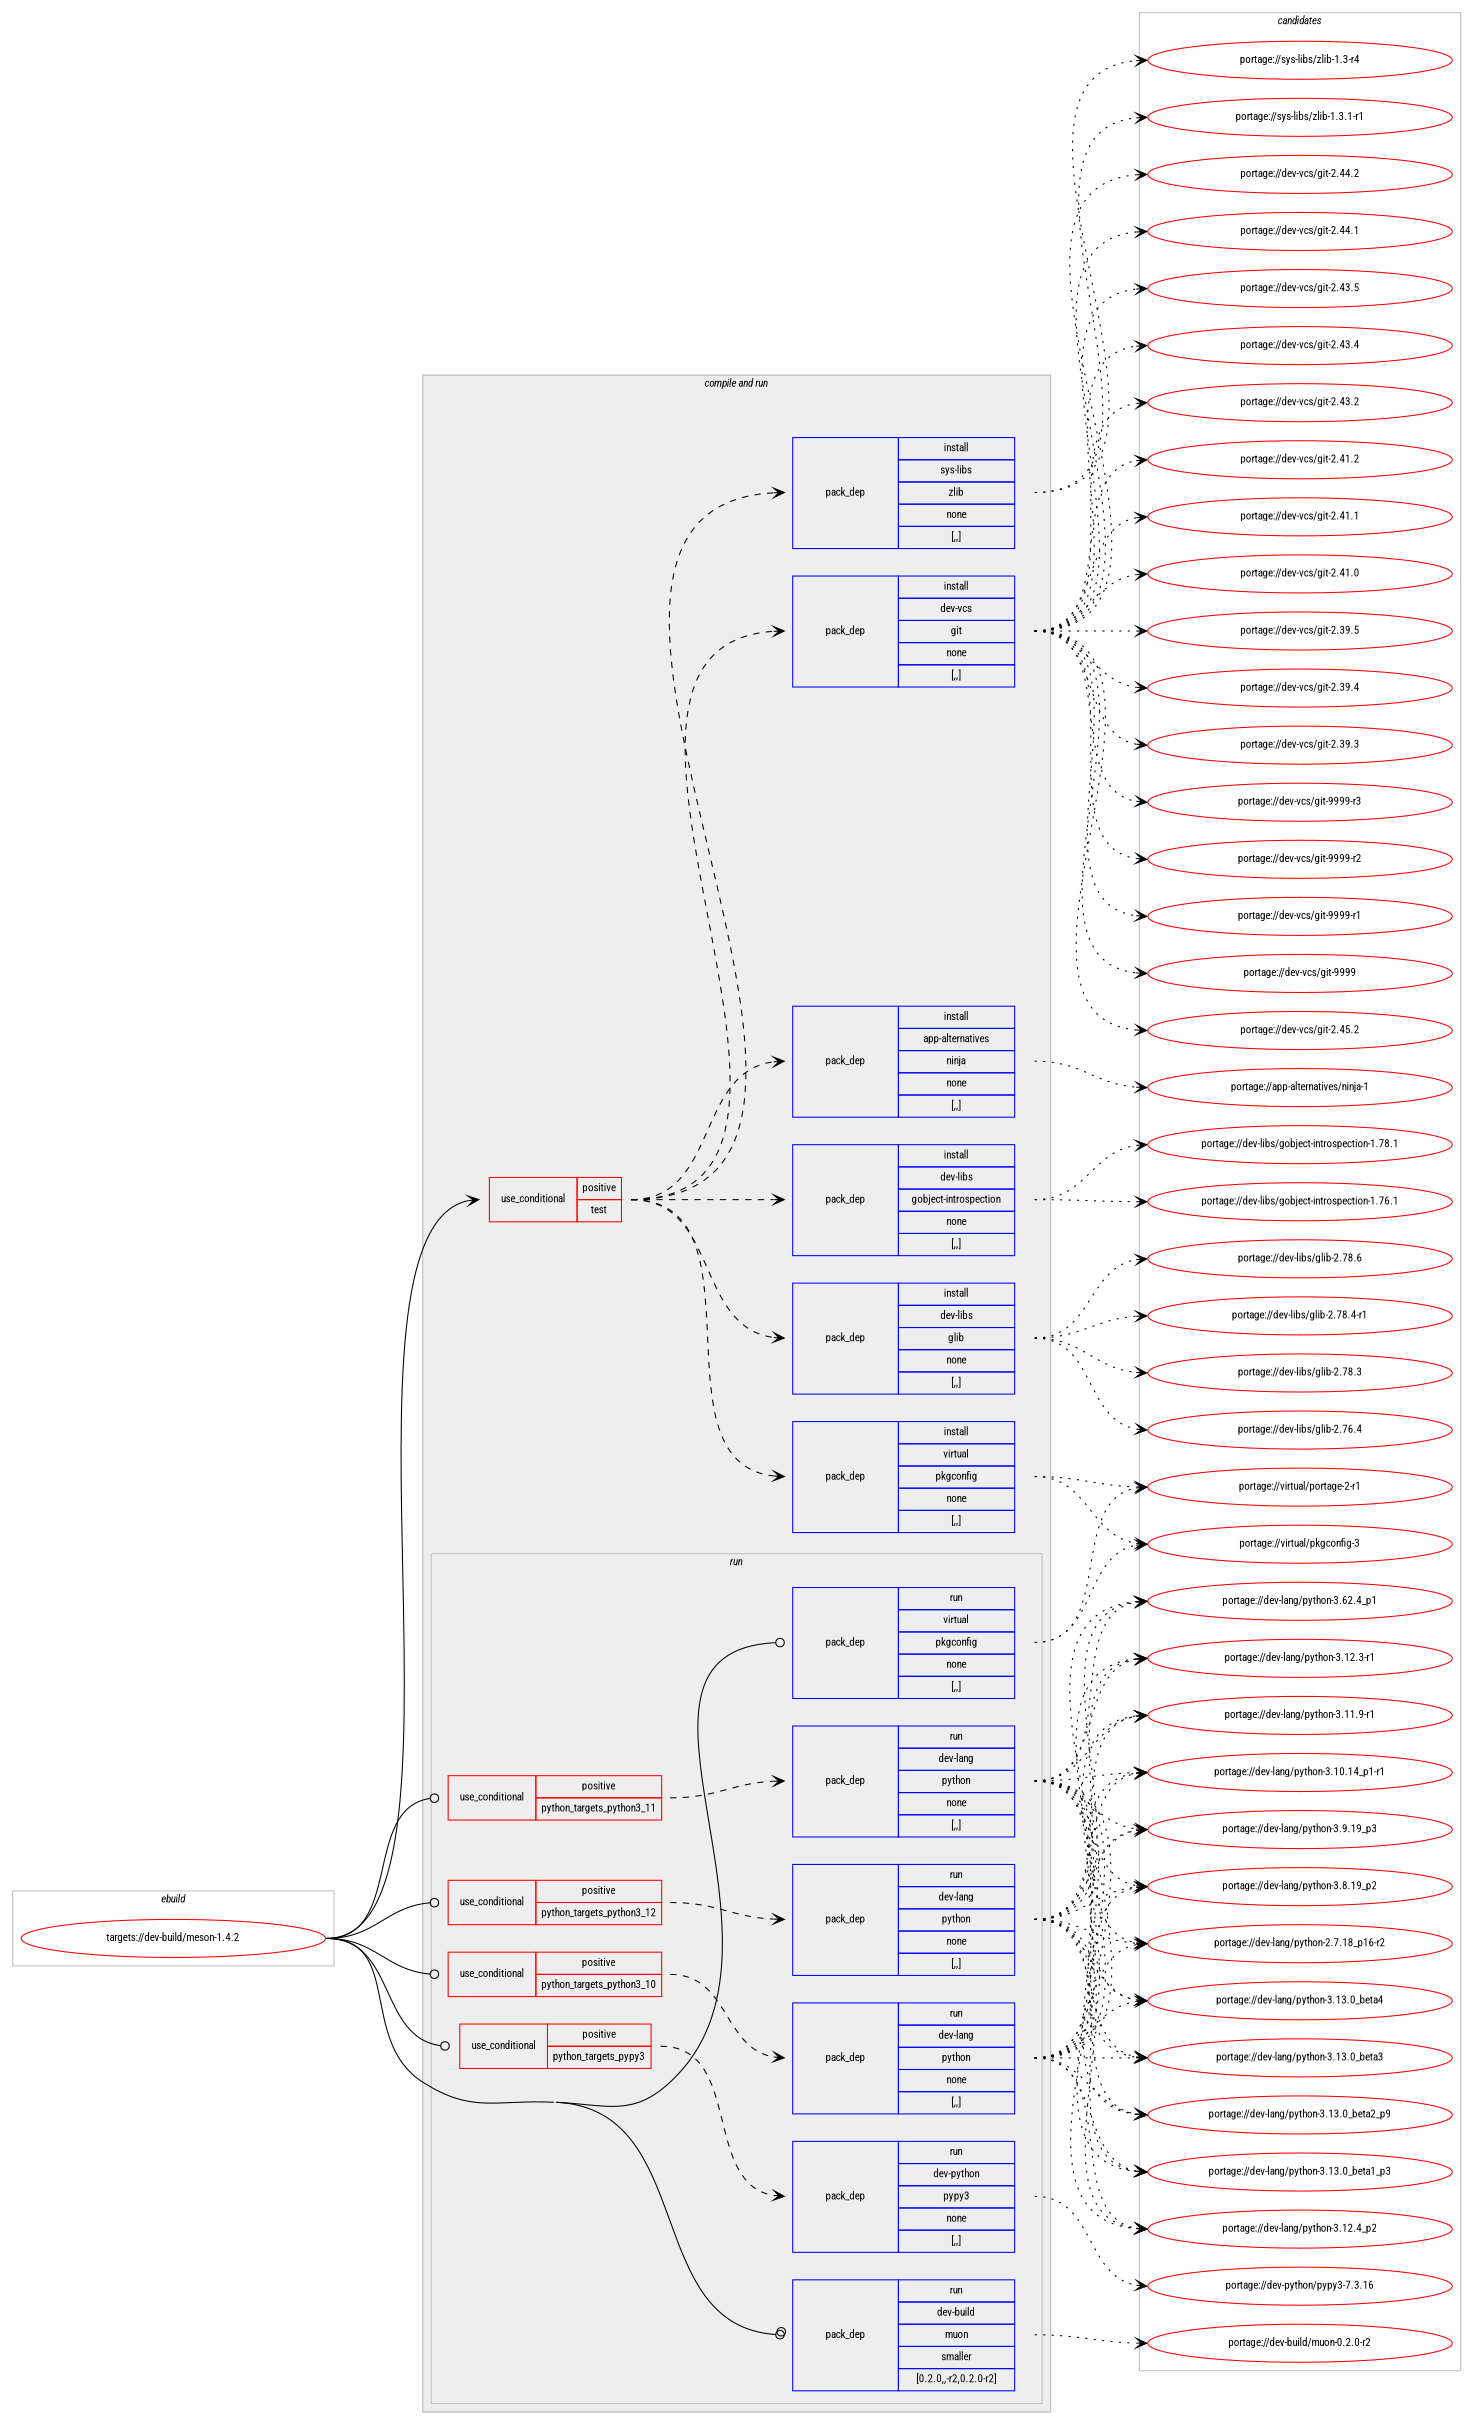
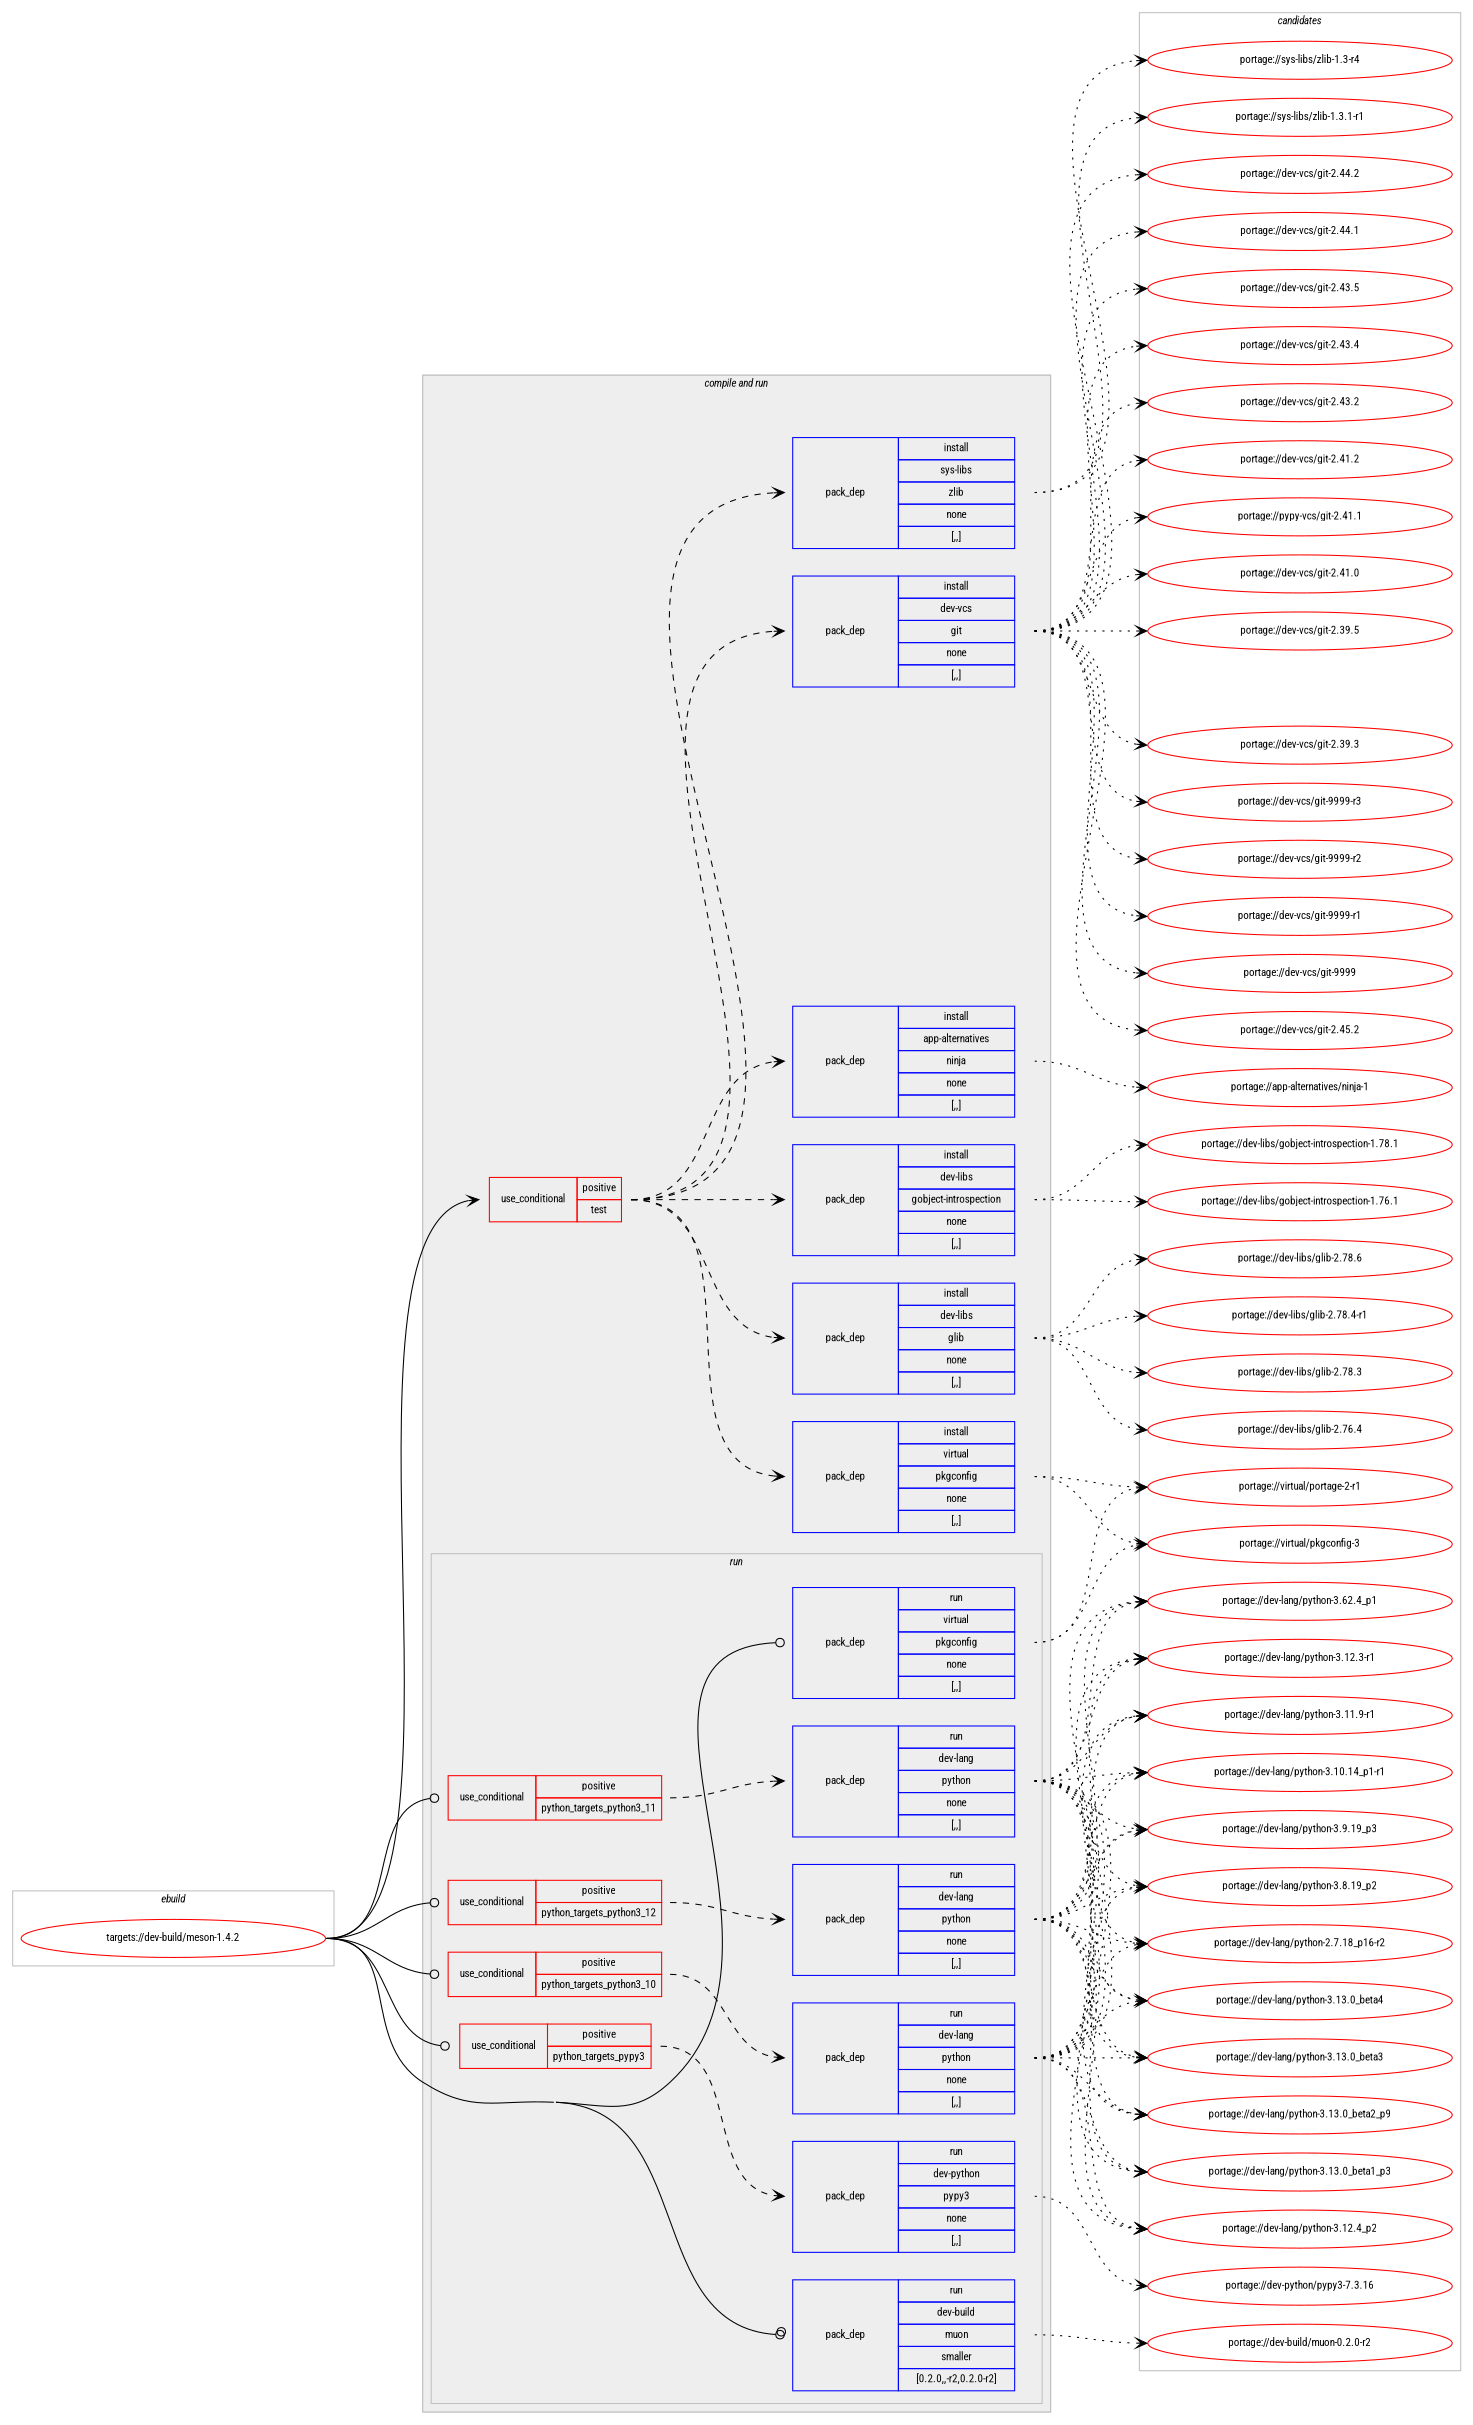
(1300, 517) -> (1300, 517)
(1300, 688) -> none
